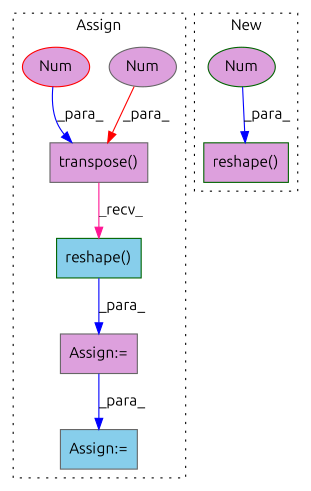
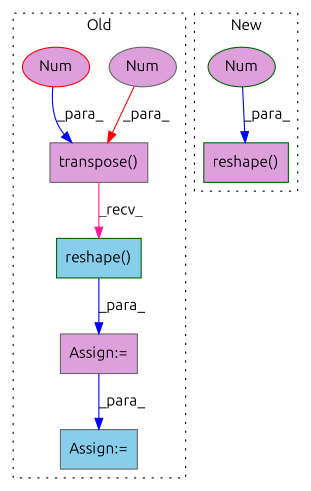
(99, 26) -> (99, 26)
